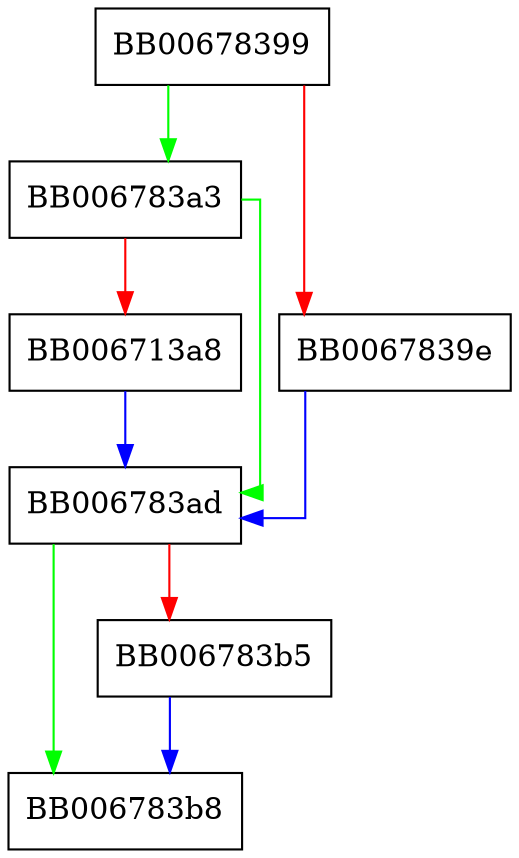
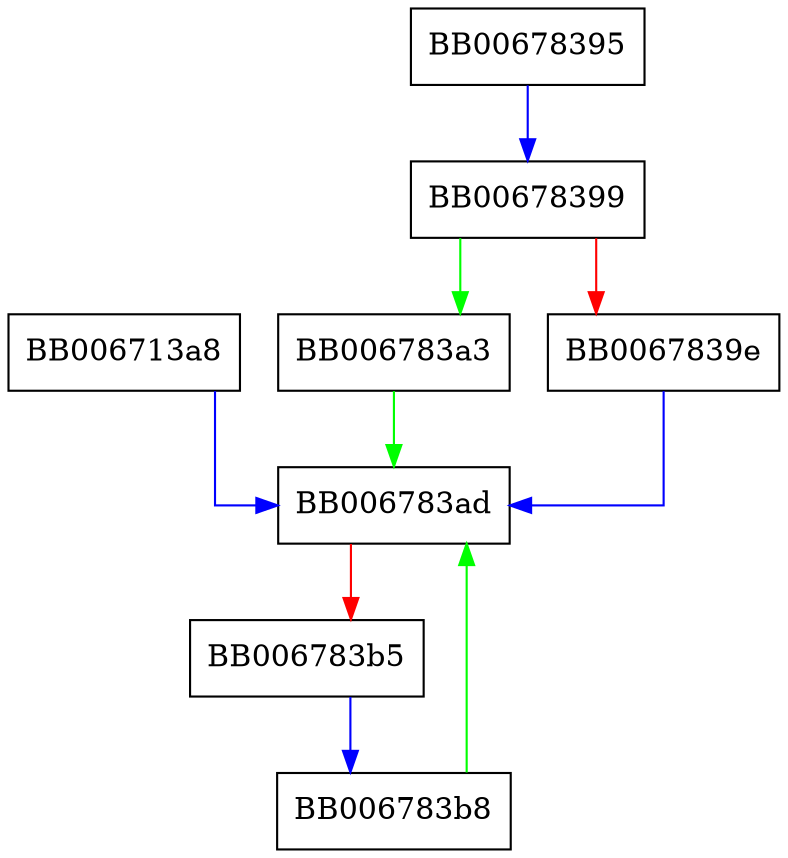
none -> (528, 47)
(125, 265) -> none
(54, 648) -> (467, 669)
